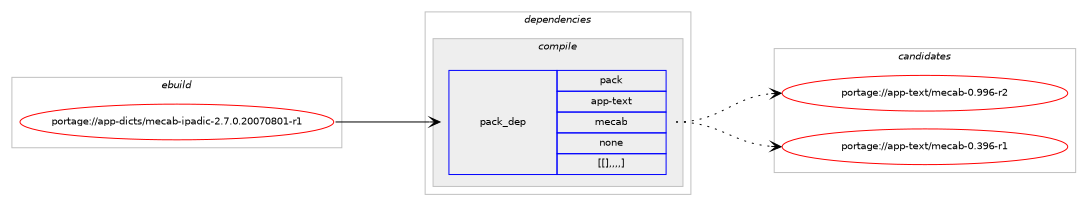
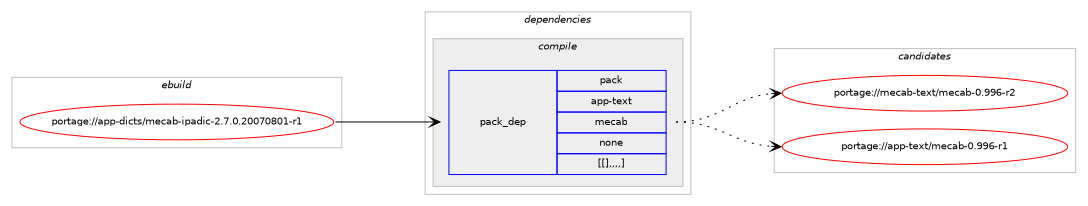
(925, 93) -> (925, 93)
(925, 147) -> (925, 147)
